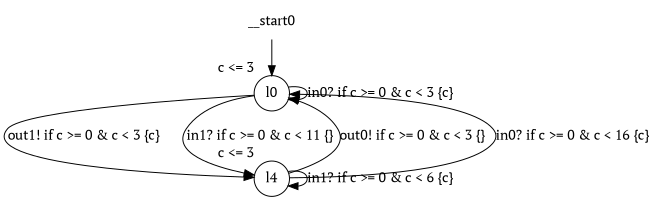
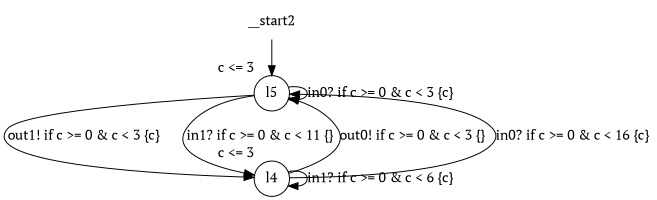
(272, 22) -> (272, 22)
(272, 93) -> (272, 93)
